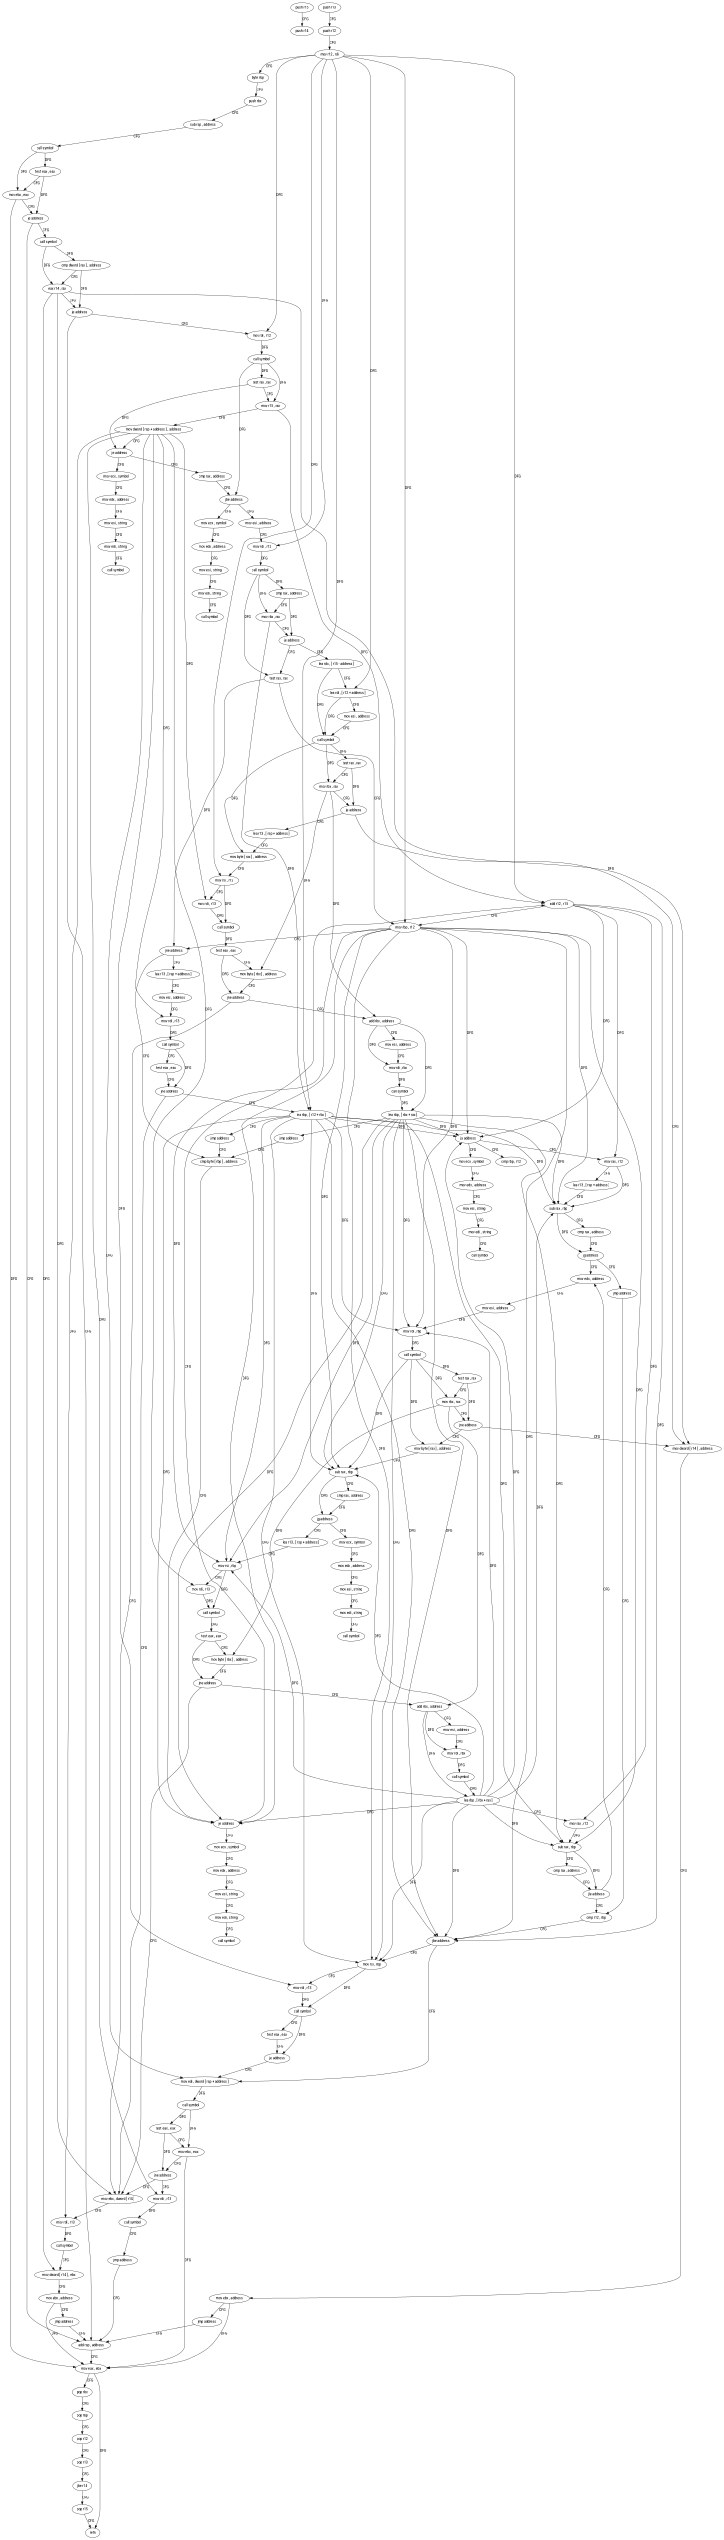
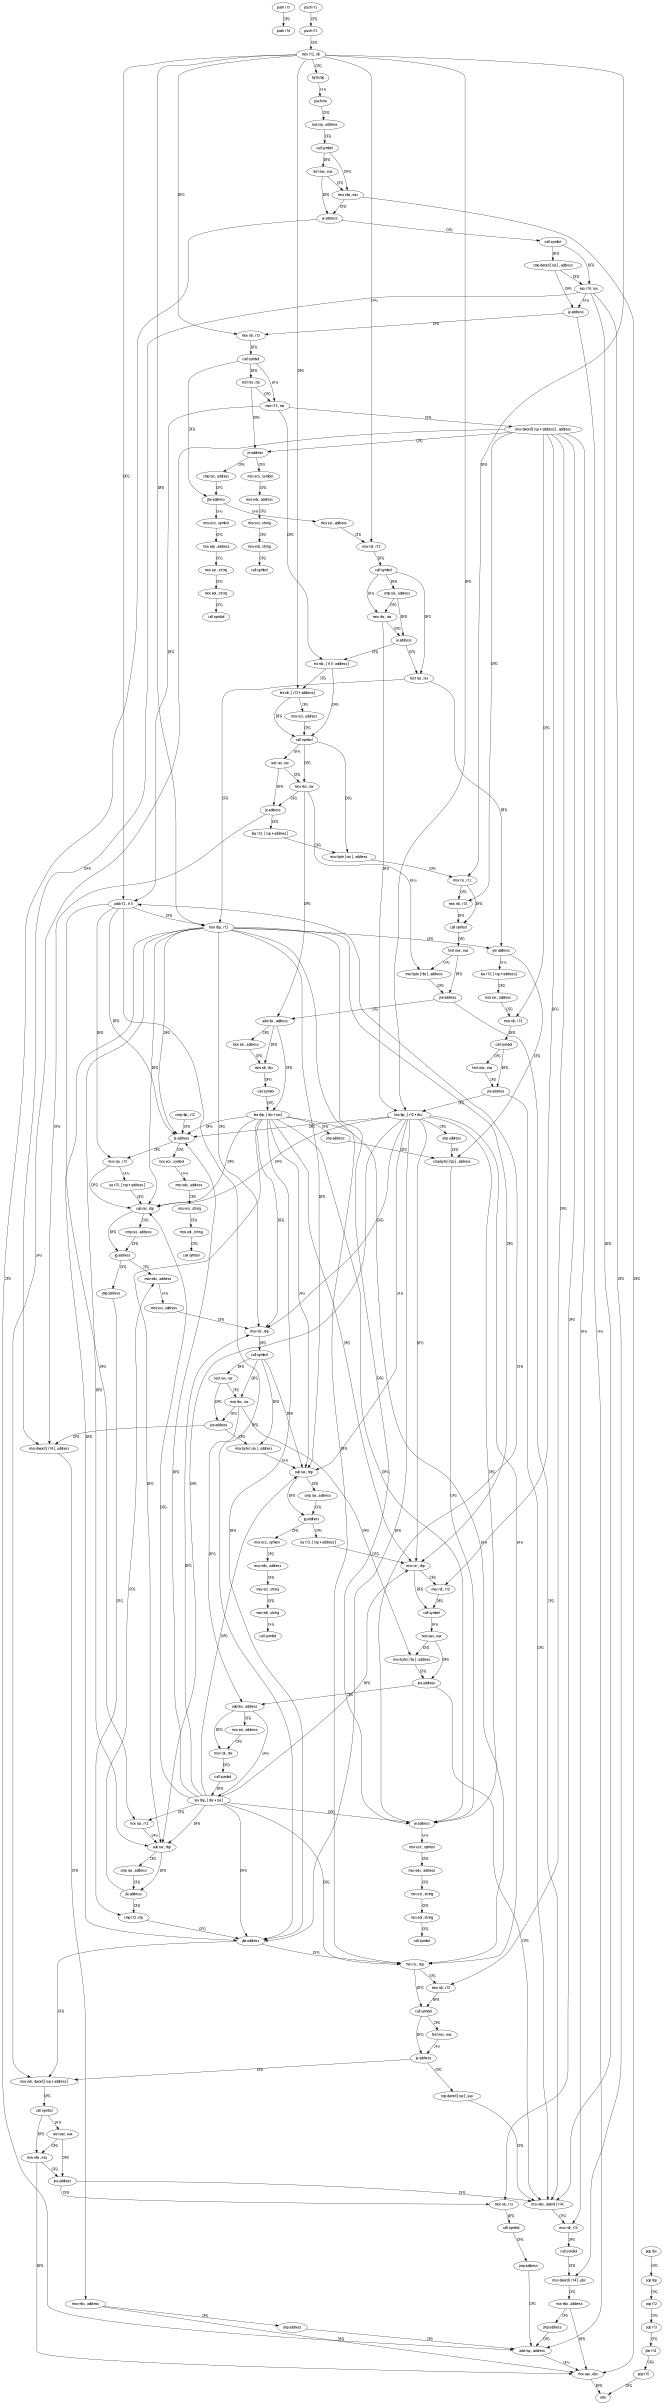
none -> (287, 538)
(488, 1149) -> (184, 1125)
none -> (457, 2096)
(87, 2379) -> none
